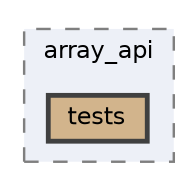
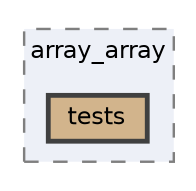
(99, 52) -> (99, 52)
